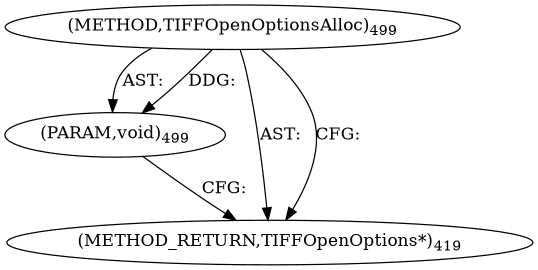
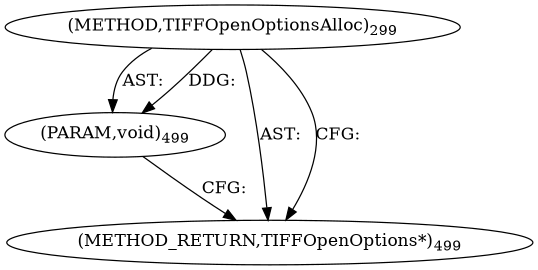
(384, 25) -> (384, 25)
(448, 241) -> (448, 241)
